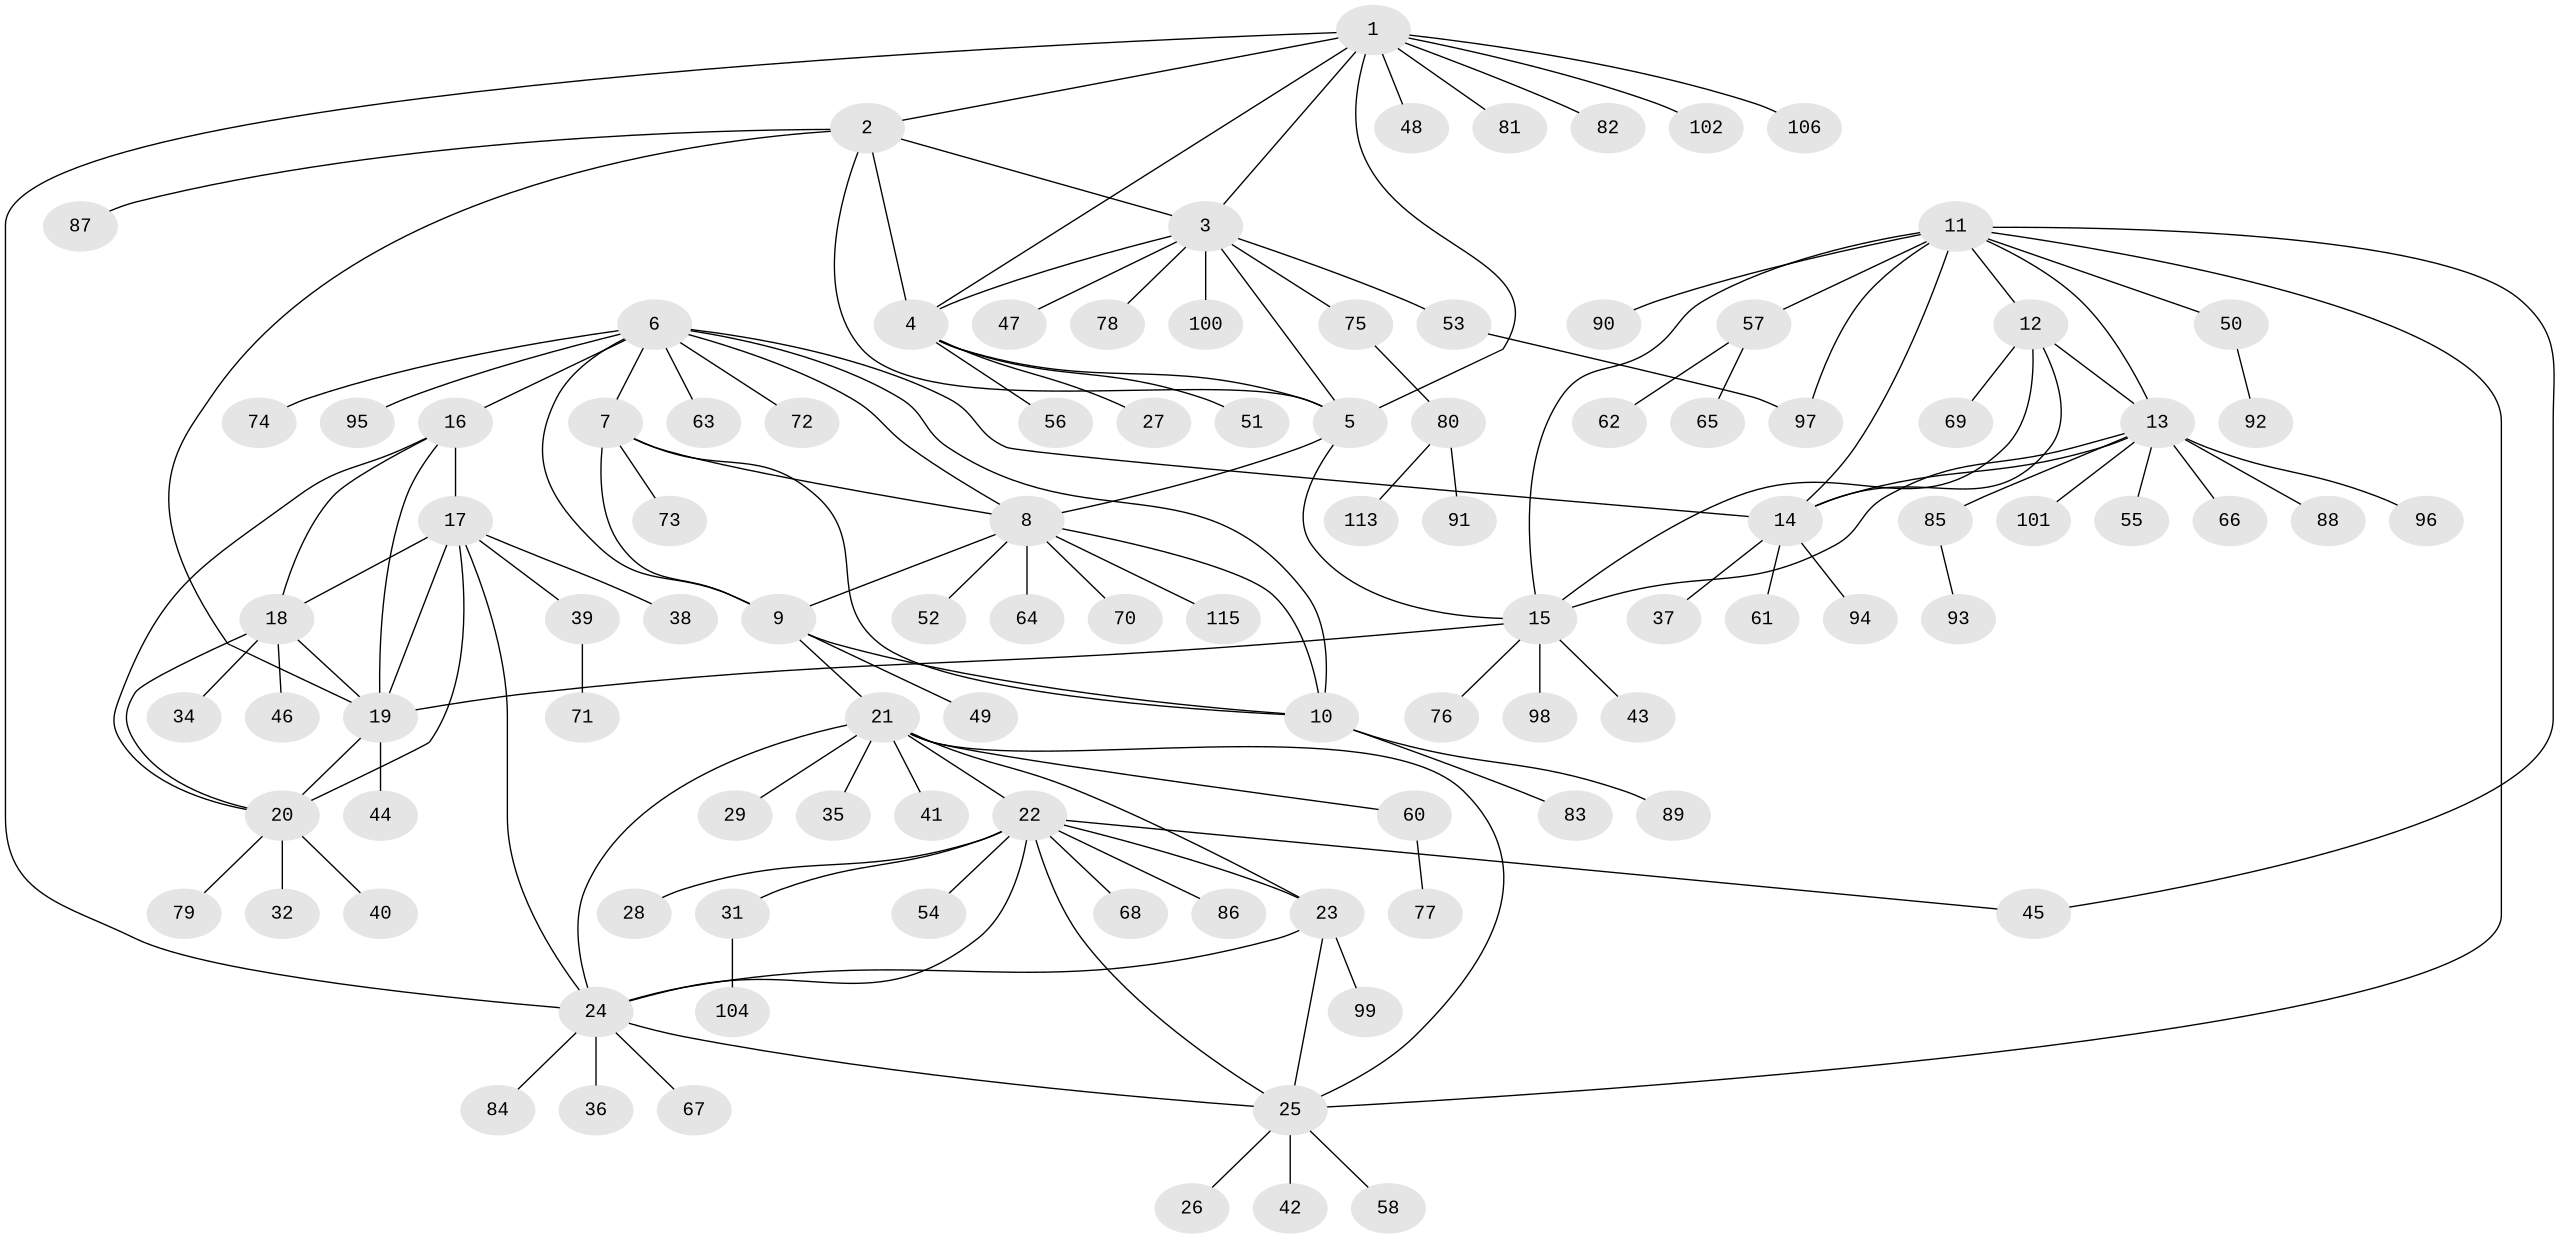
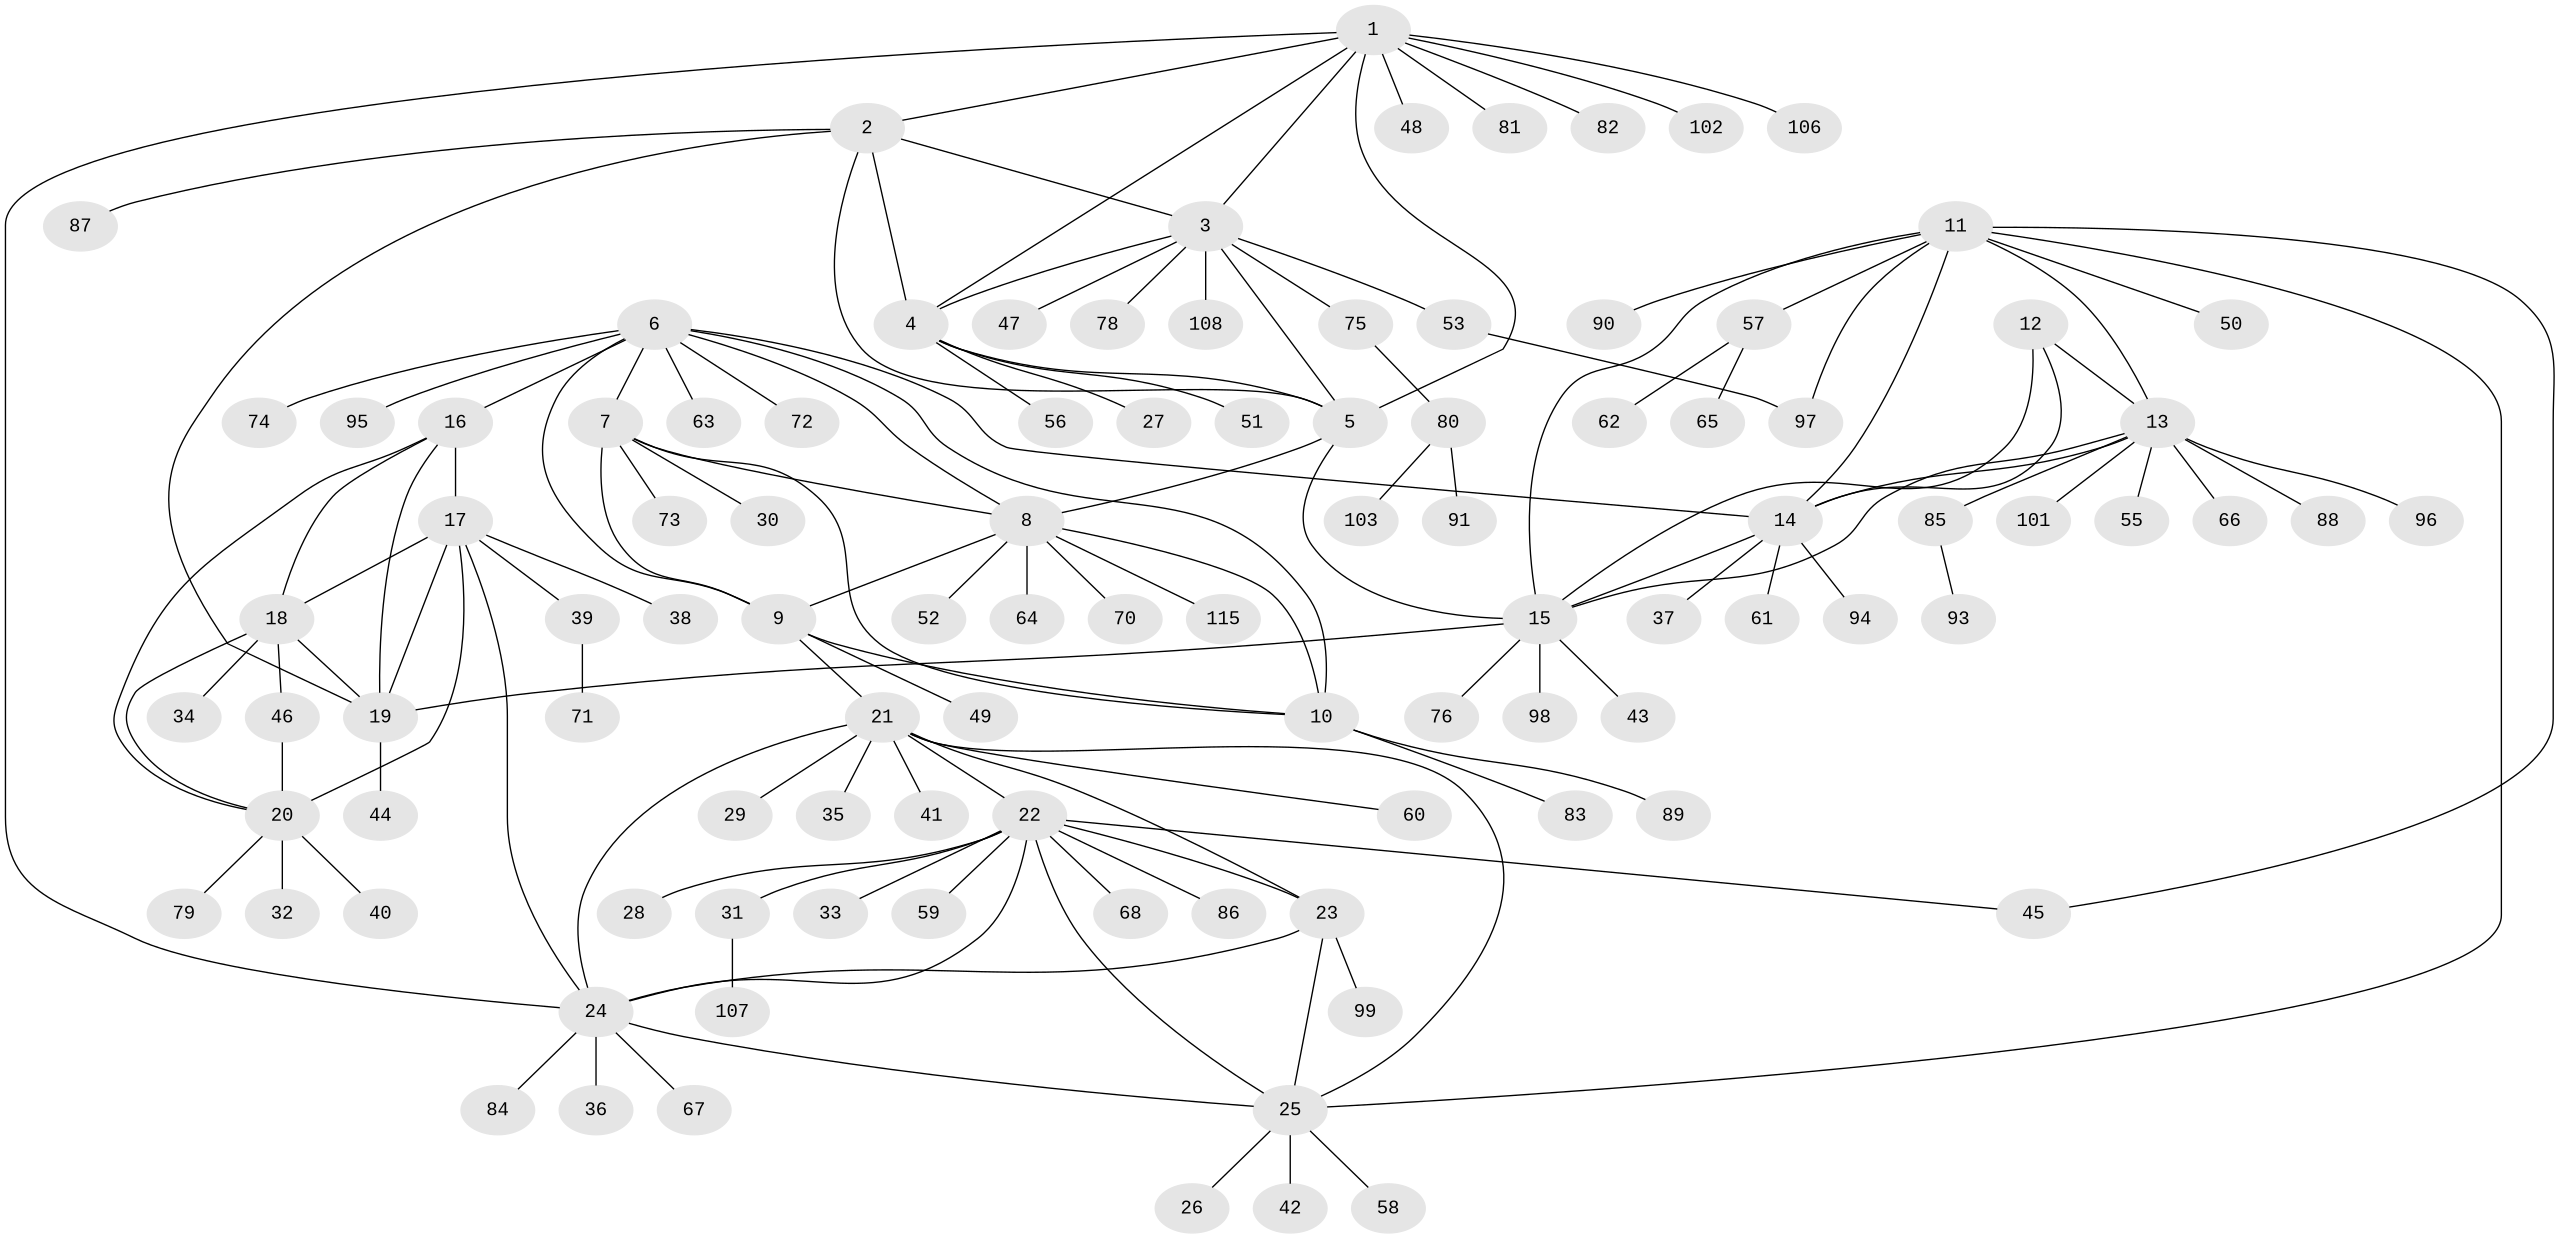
(1993, 276) -> none
(1206, 325) -> (1206, 325)
(1956, 423) -> none
(2256, 423) -> none
none -> (768, 521)
(1361, 521) -> (1361, 521)
none -> (1663, 571)
(332, 766) -> (282, 767)
none -> (831, 914)
(929, 914) -> (929, 914)
(1425, 914) -> none
(732, 1012) -> (732, 1012)
